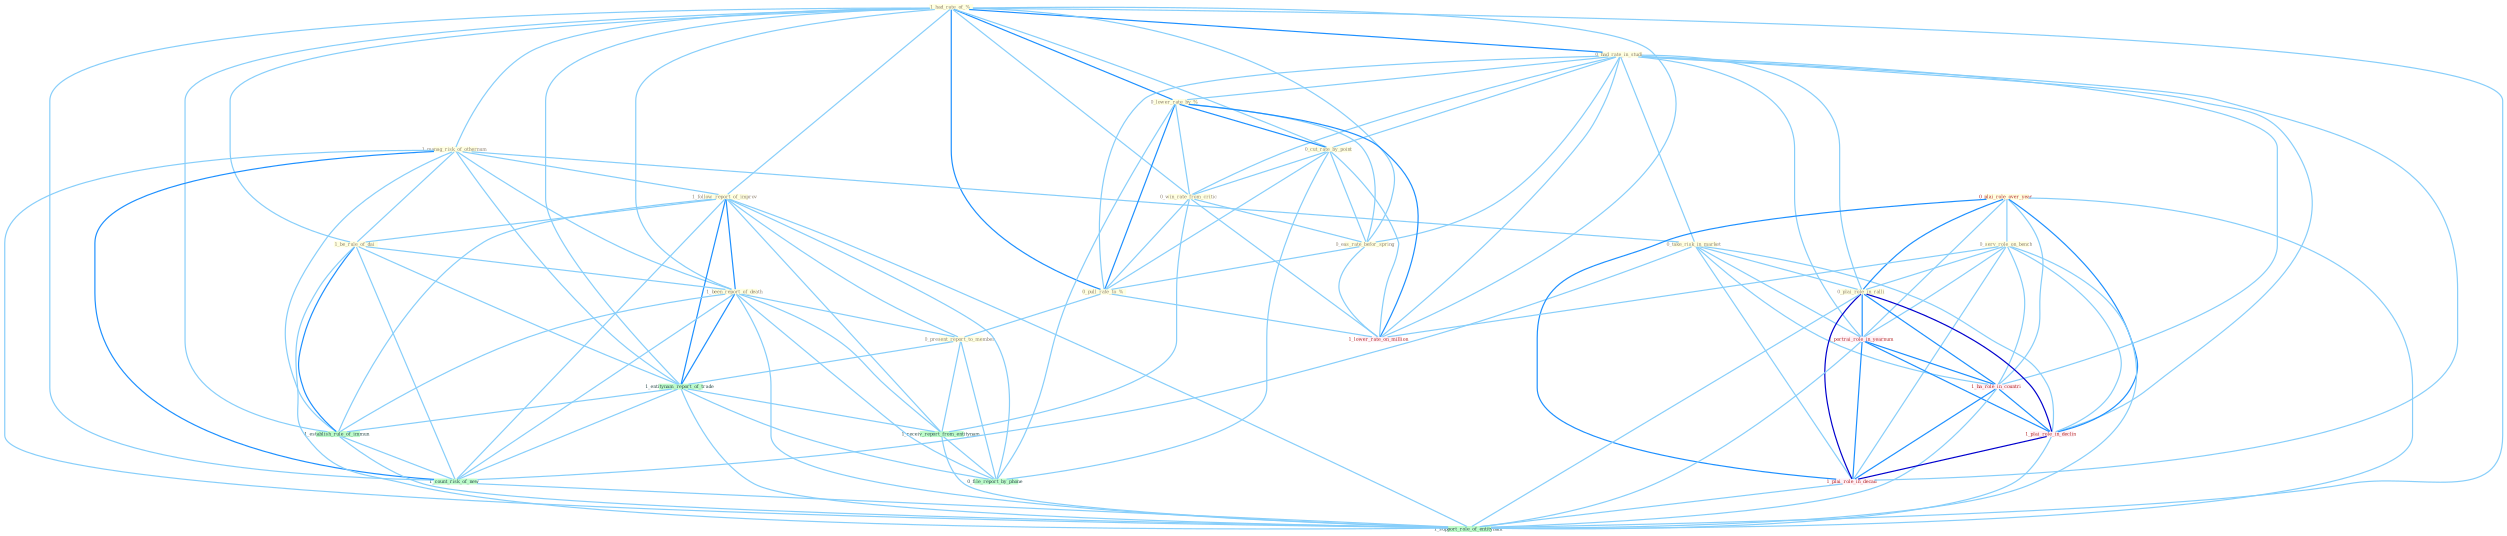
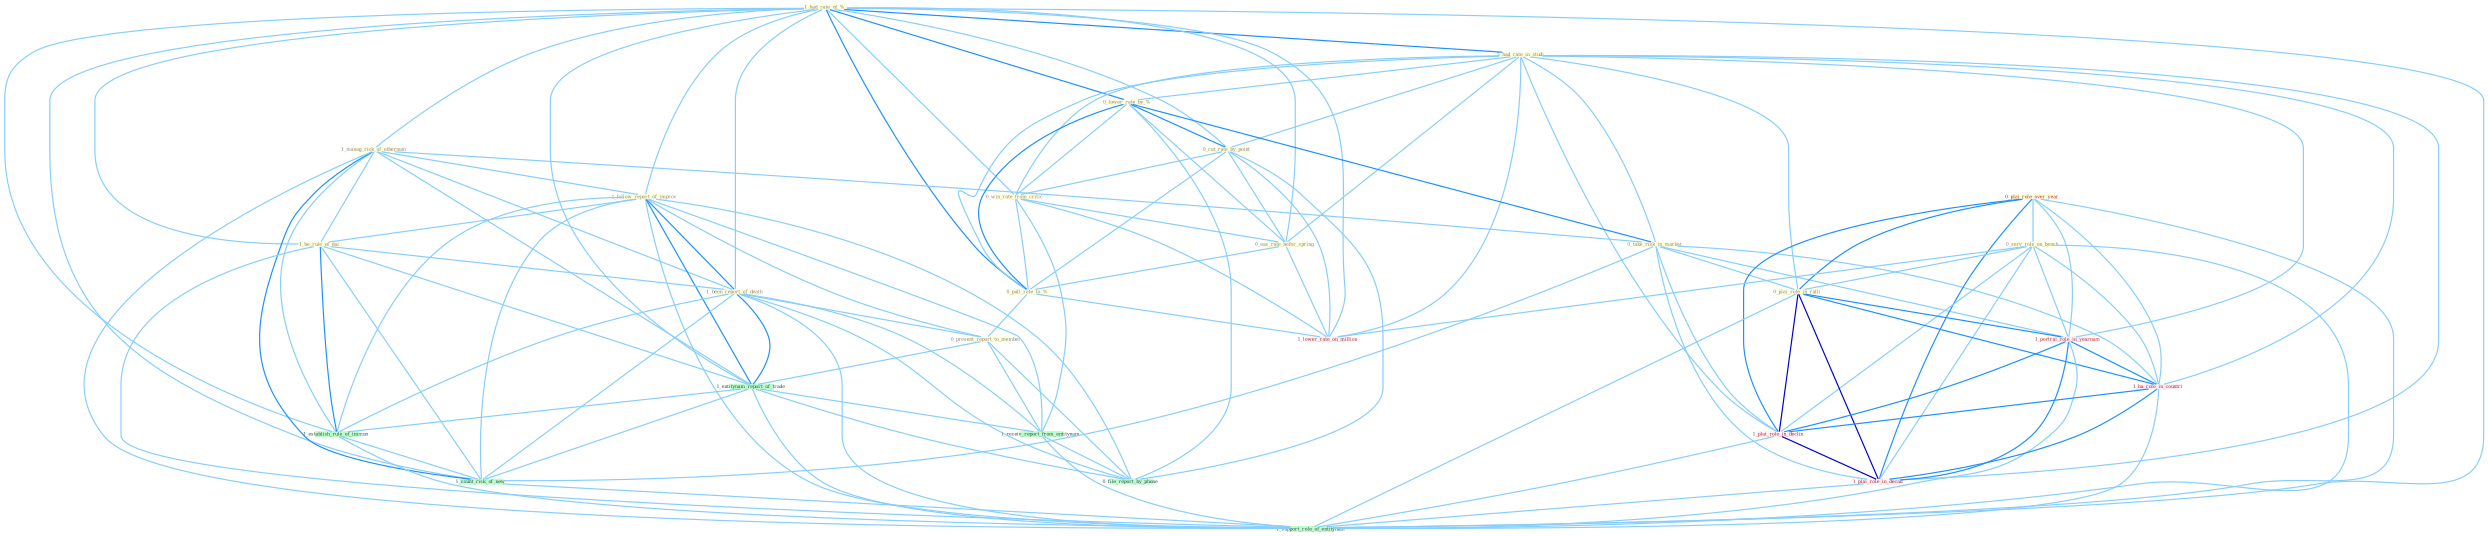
(1620, 55) -> (1521, 55)
(1405, 174) -> (1392, 173)
